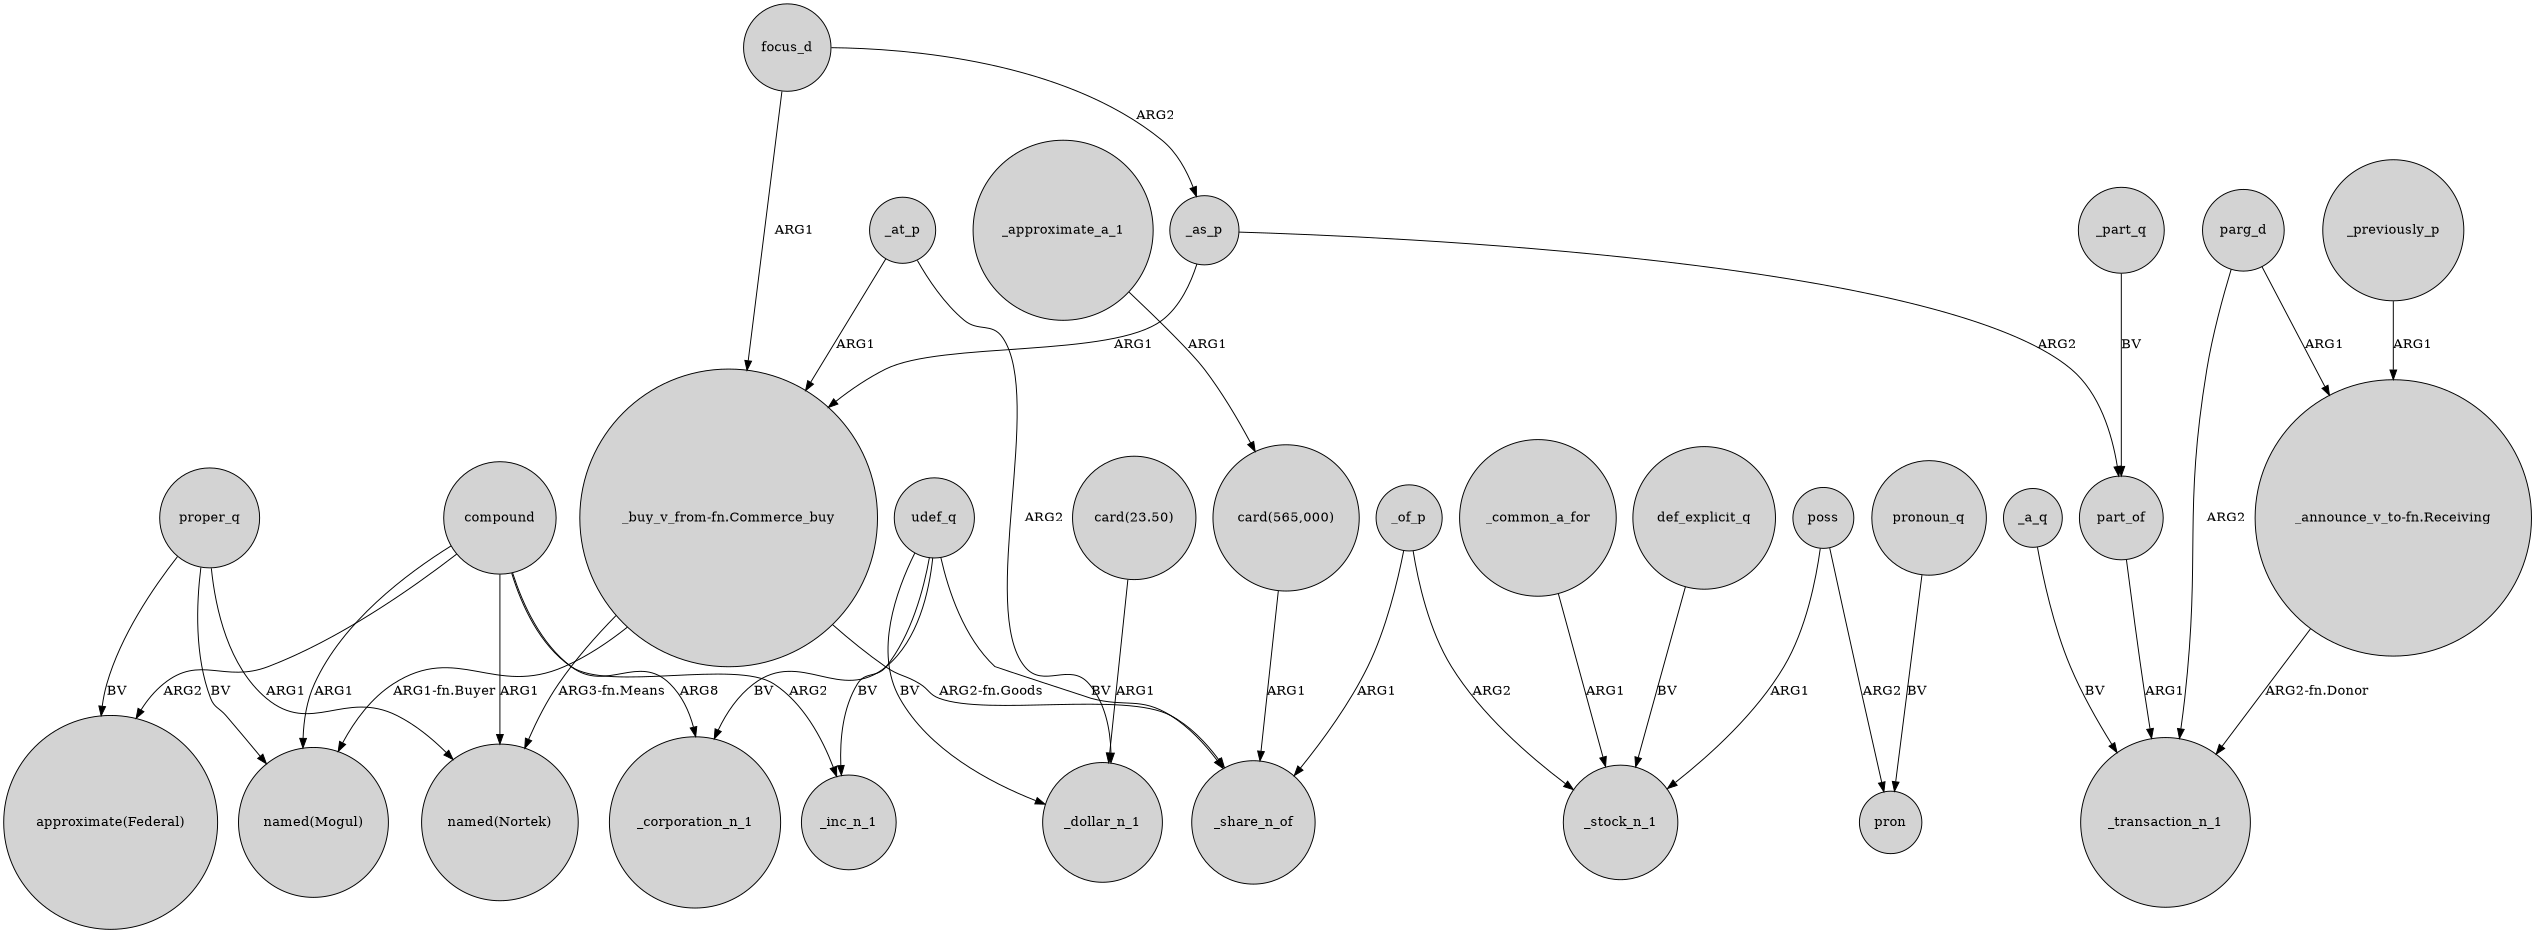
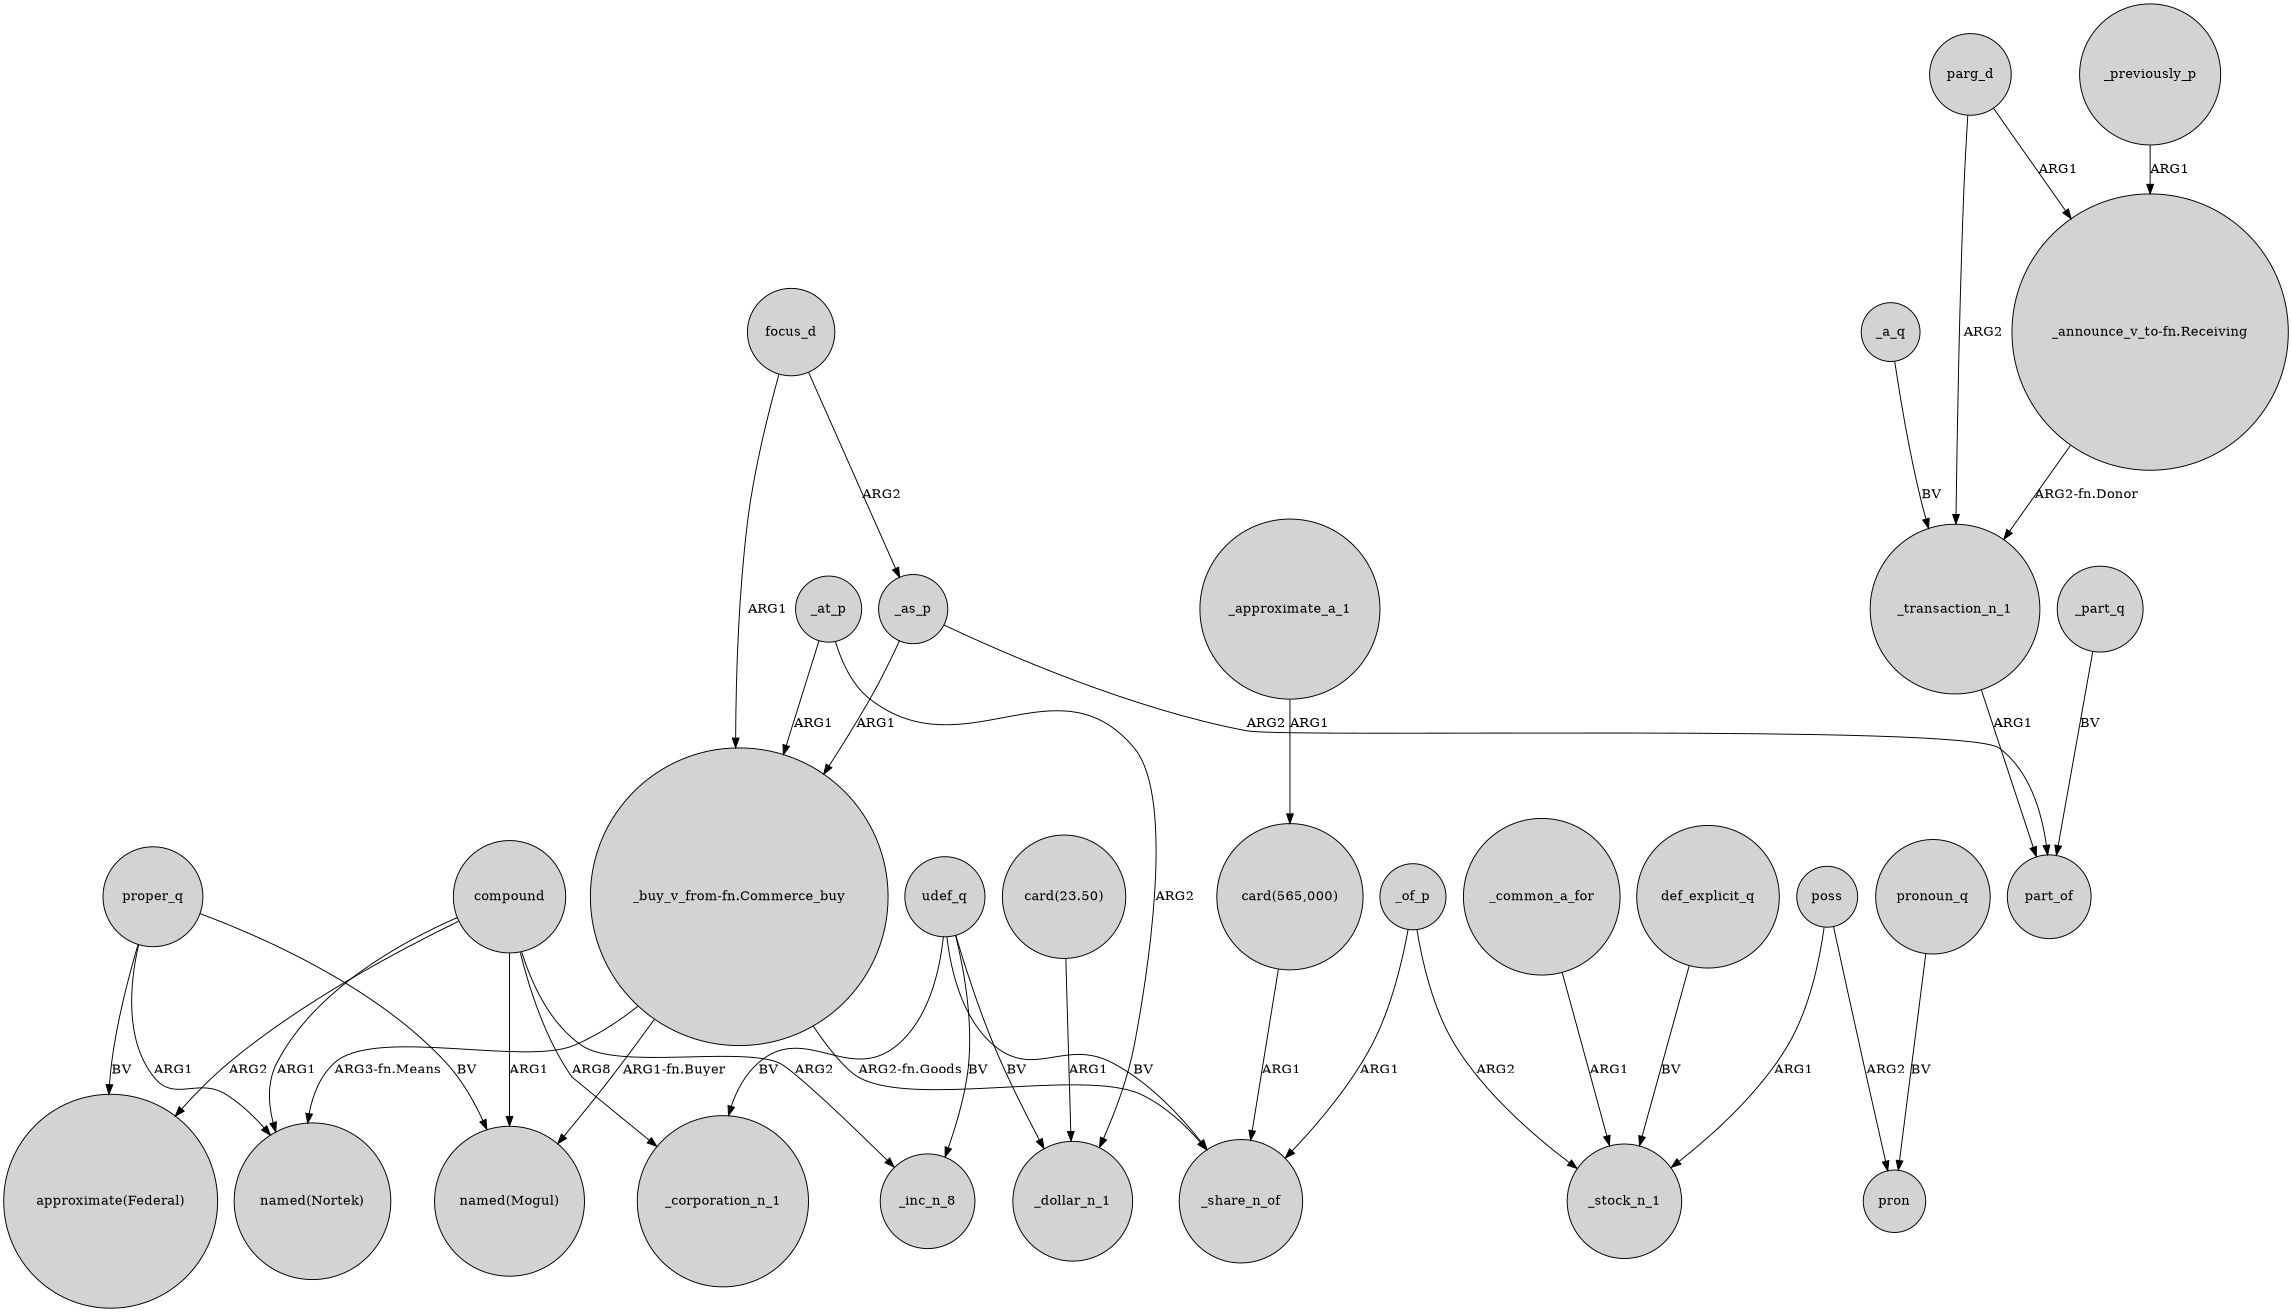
(2138, 644) -> (2007, 769)
(849, 822) -> (928, 1201)
